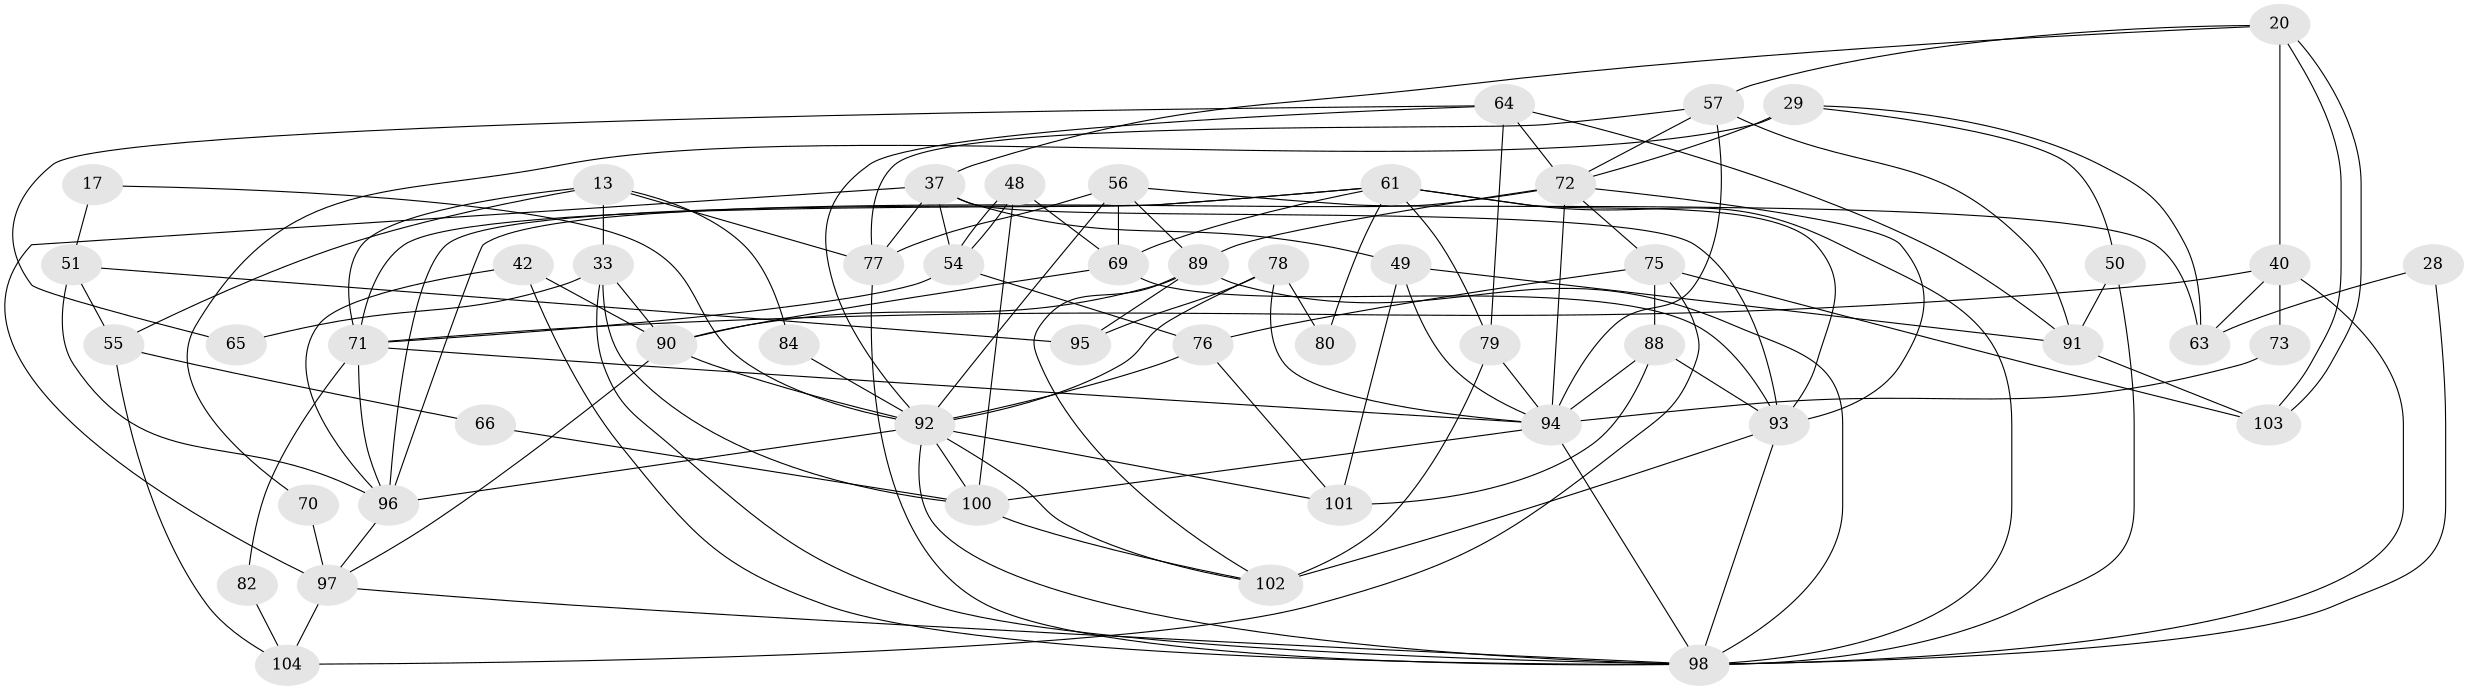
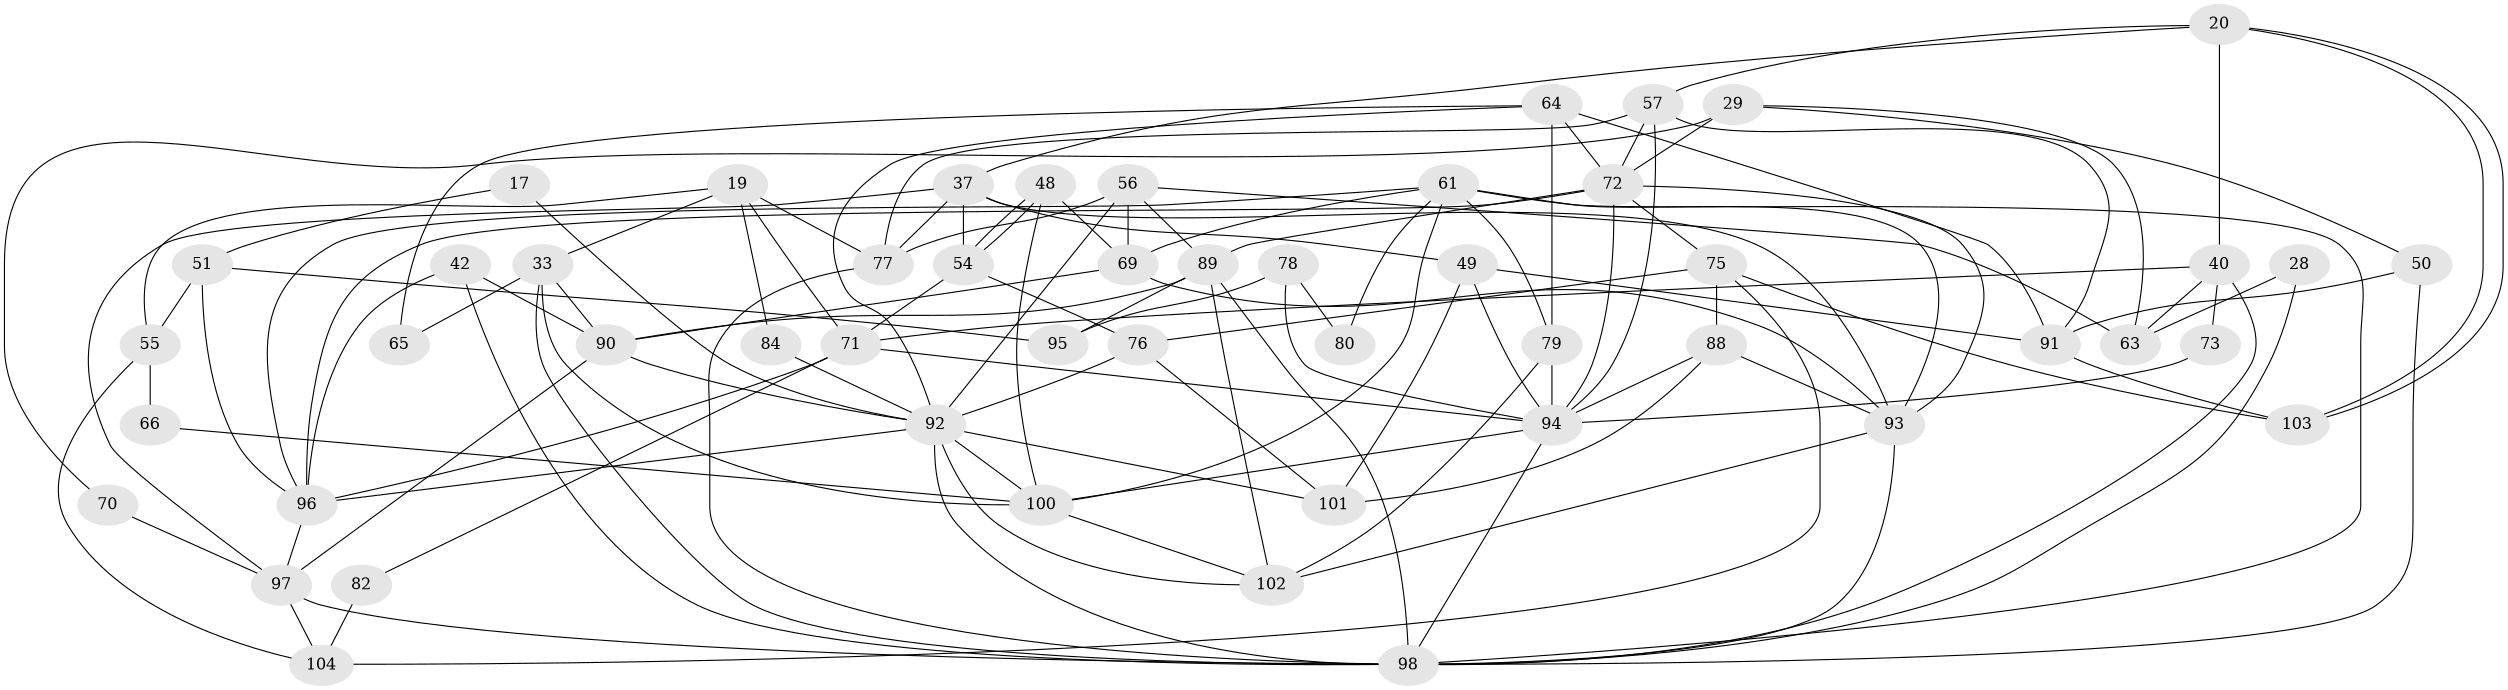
(603, 185) -> (738, 185)
(835, 208) -> (1317, 418)
(1114, 368) -> none
